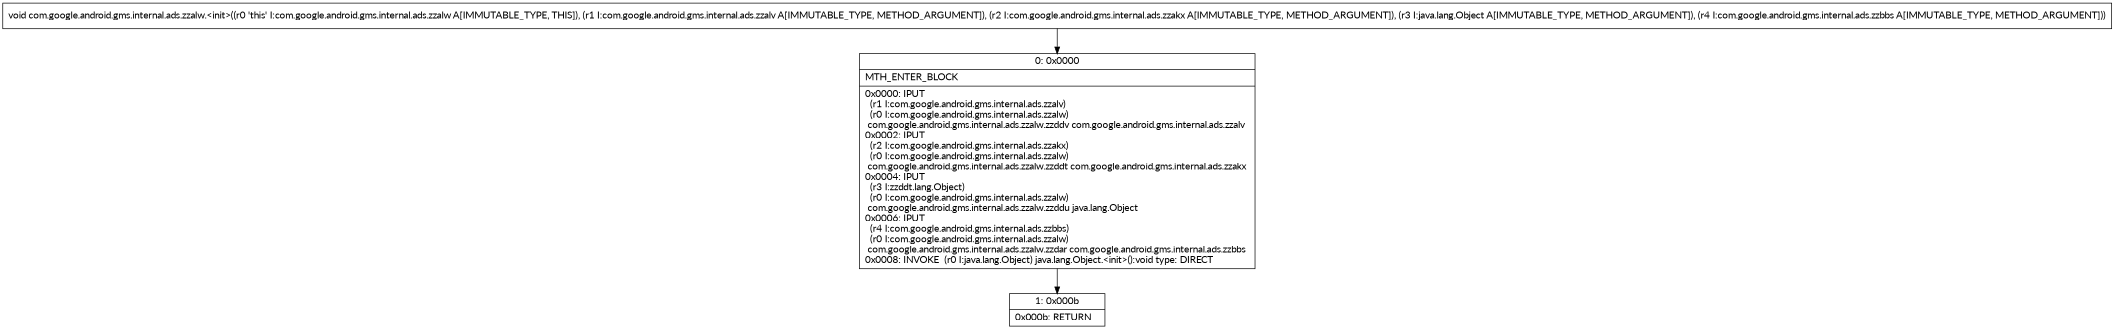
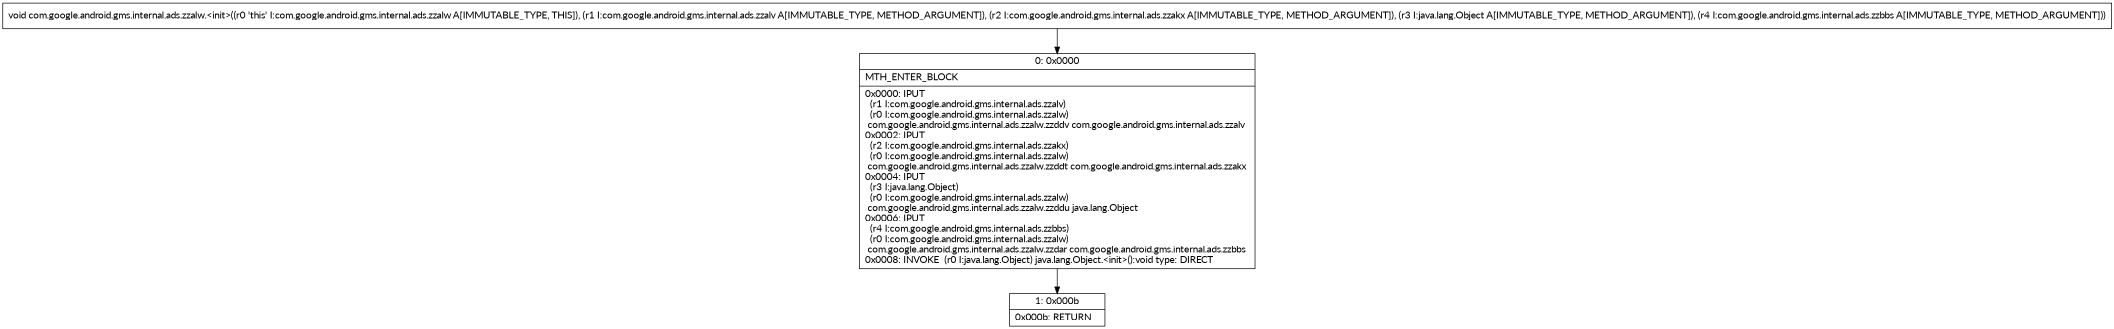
(915, 187) -> (912, 187)
